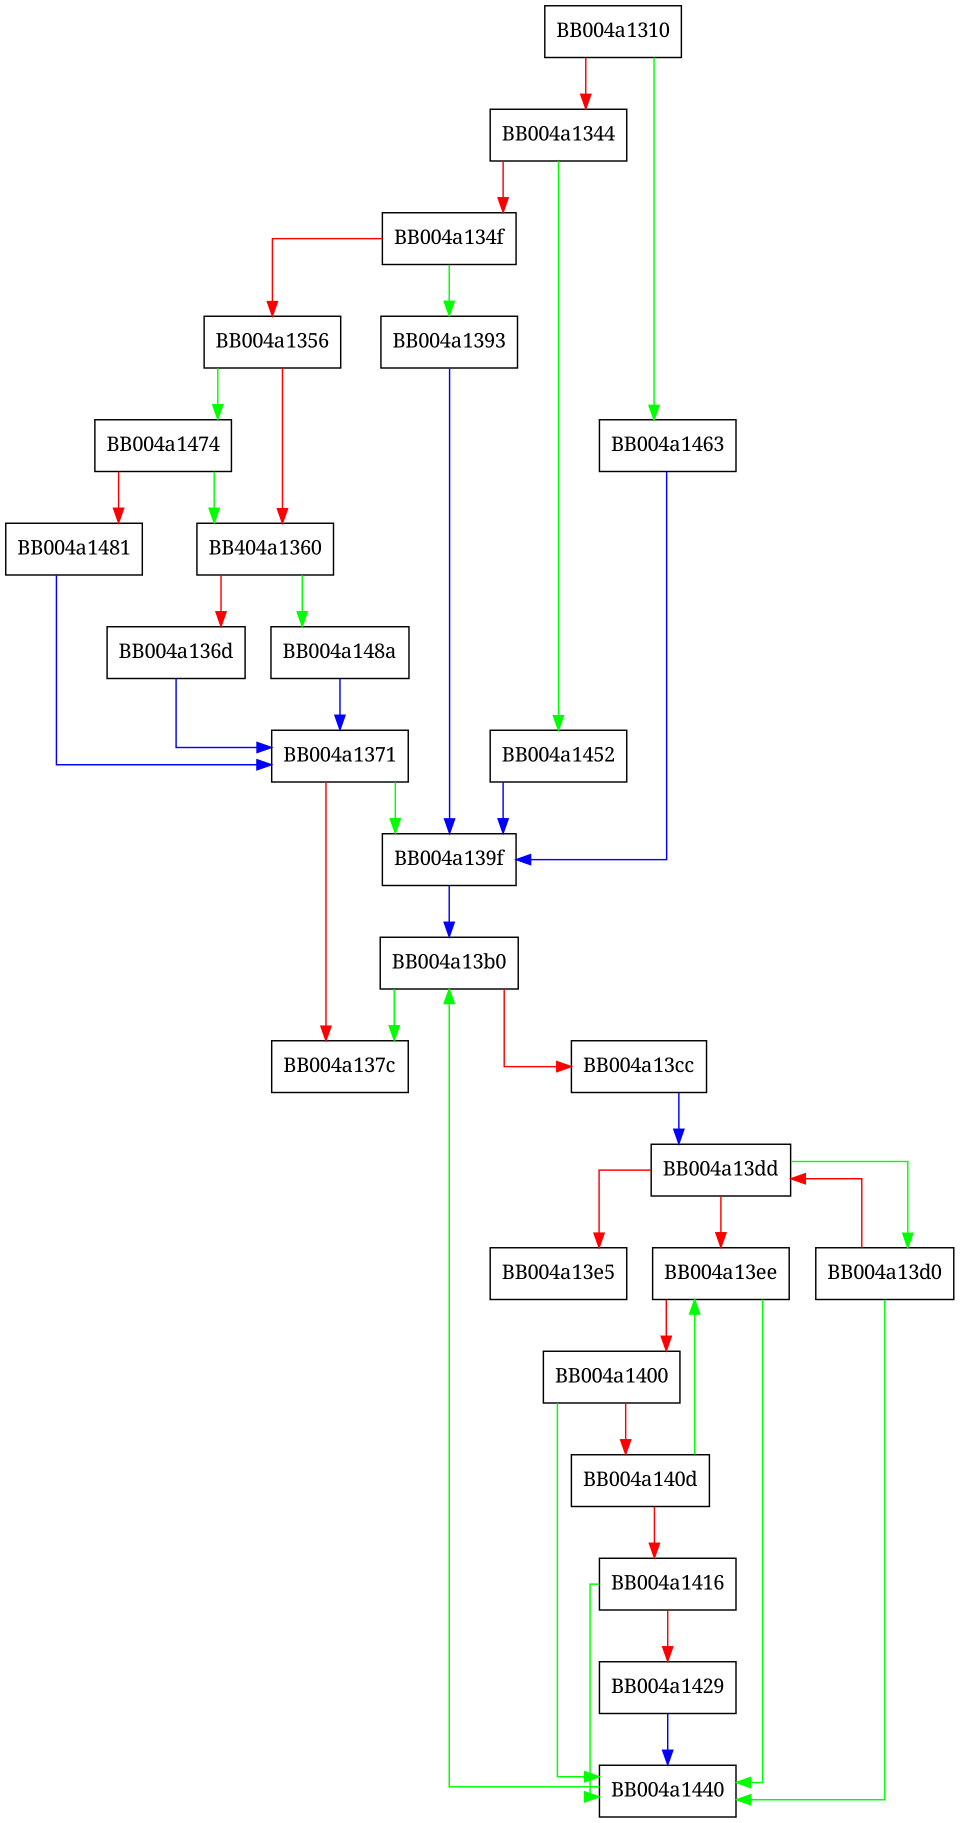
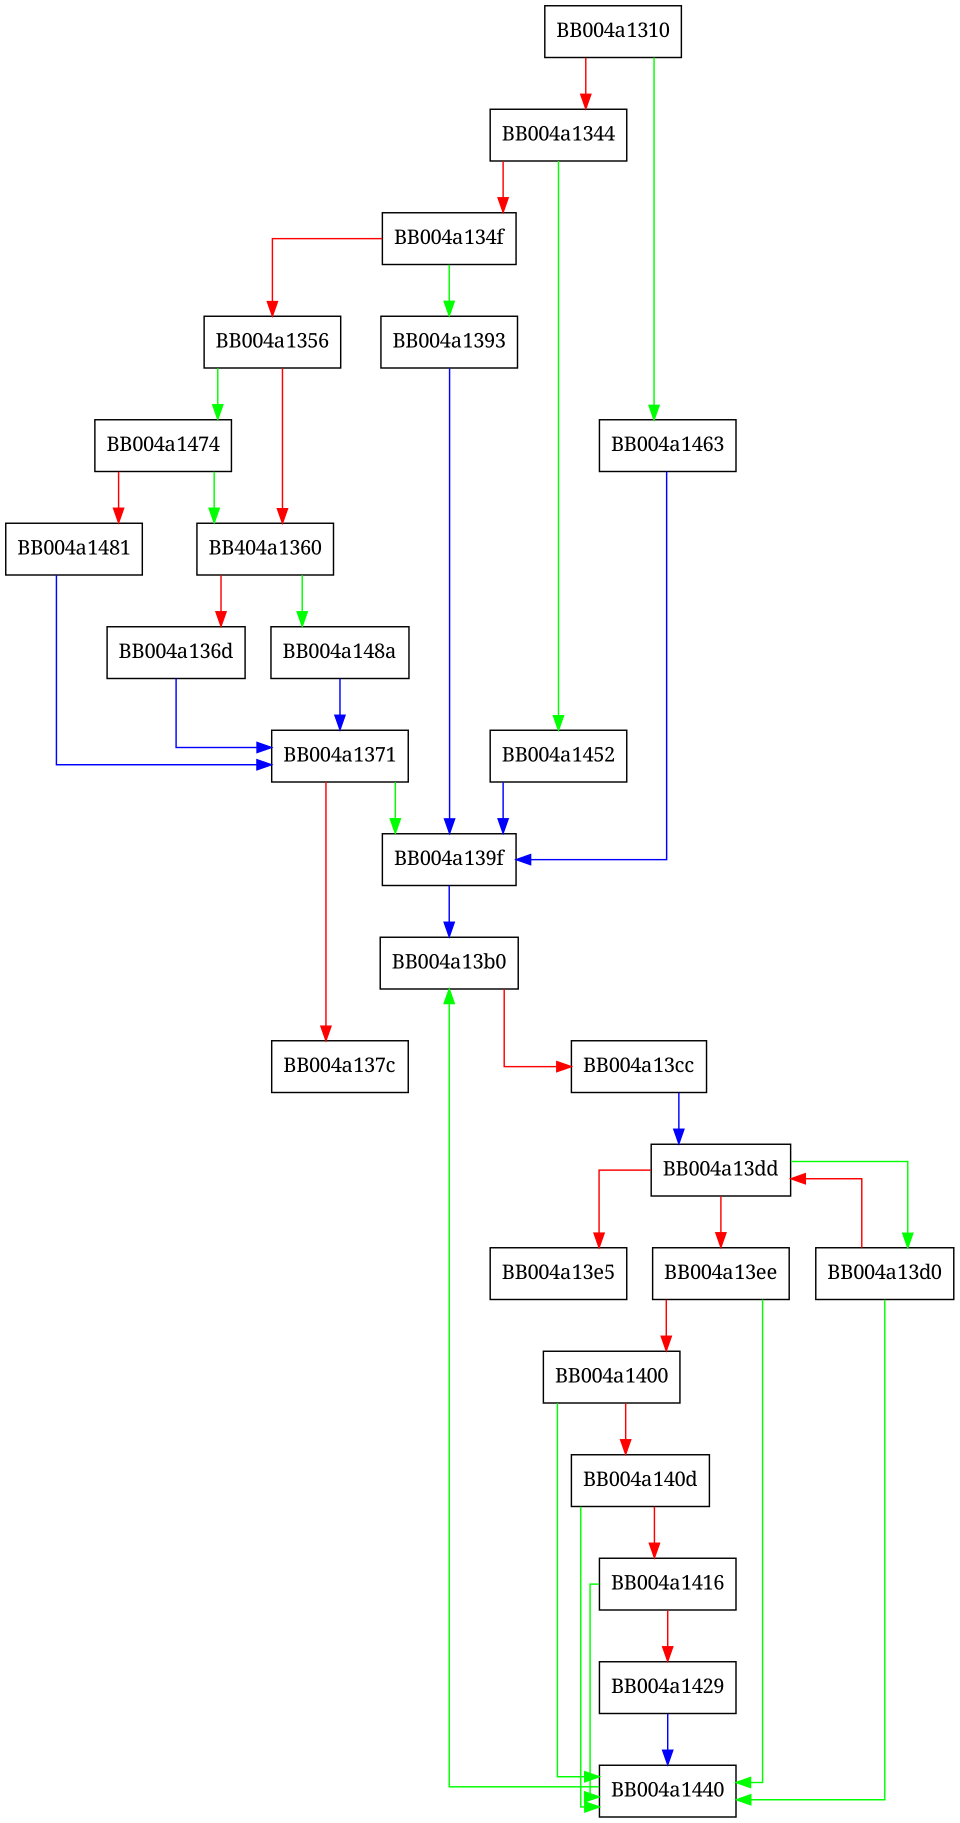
(394, 1008) -> none
(695, 1384) -> (581, 1659)
